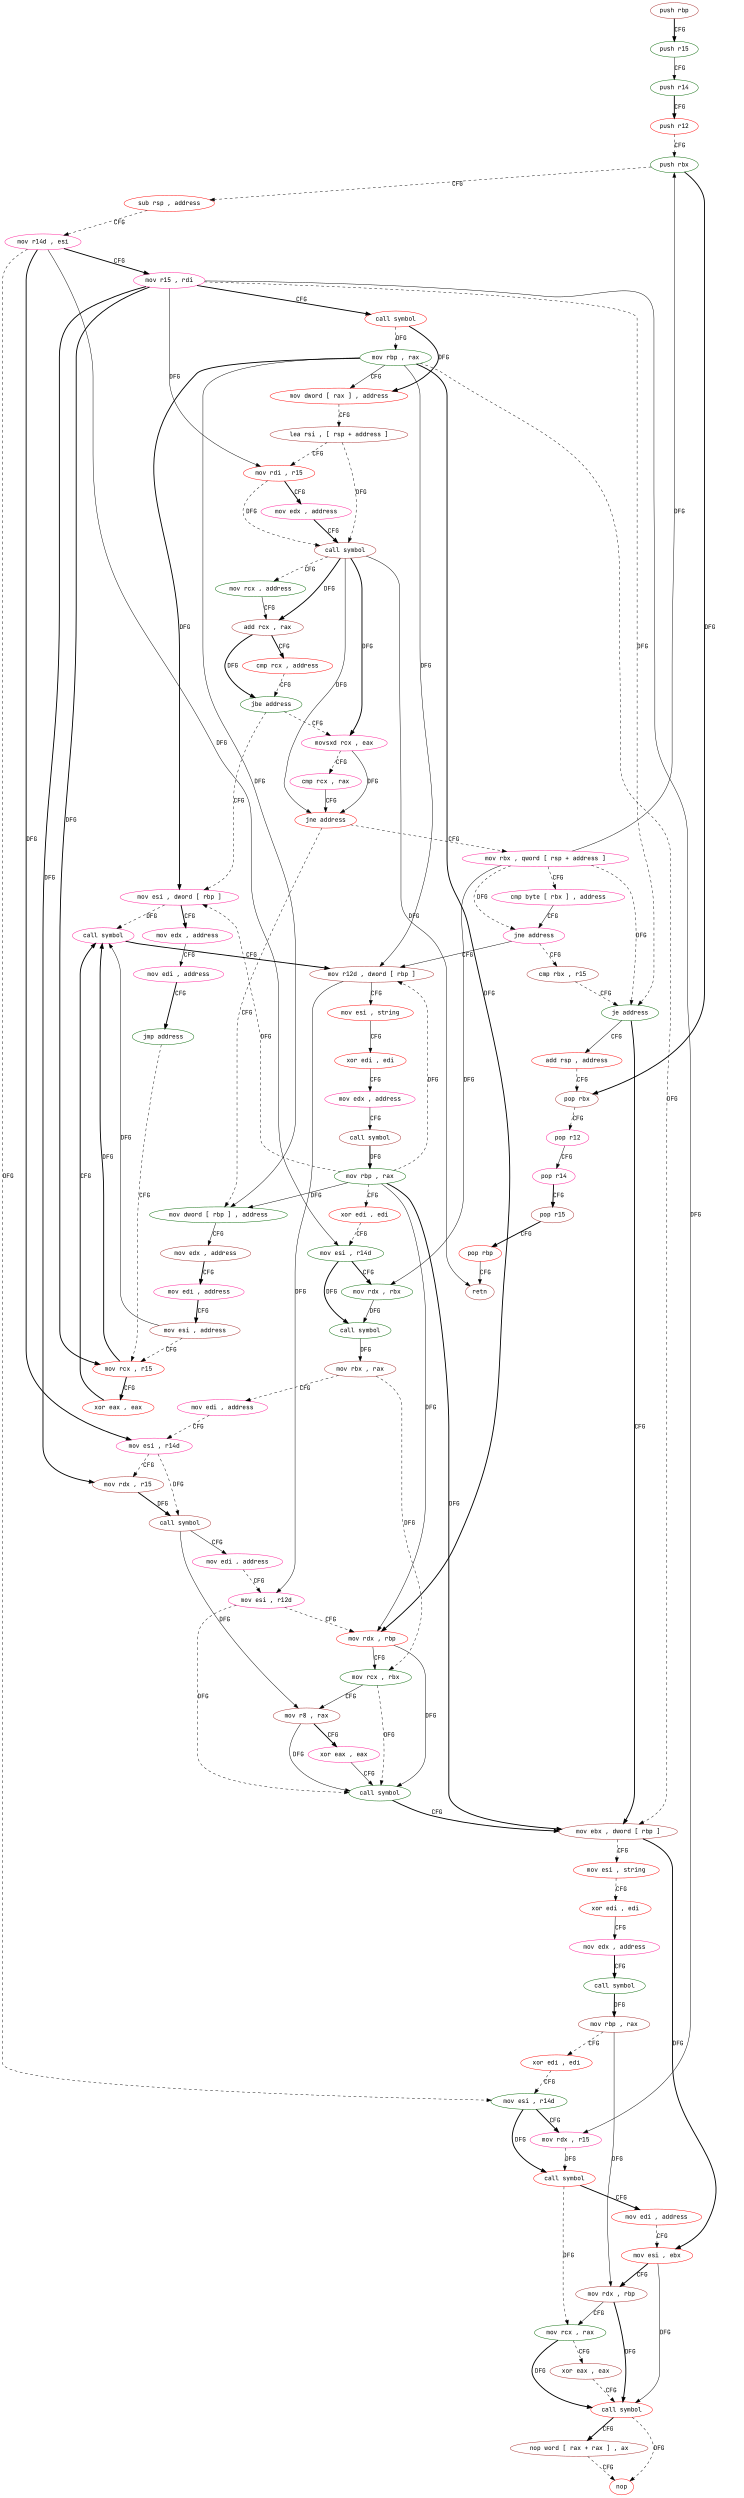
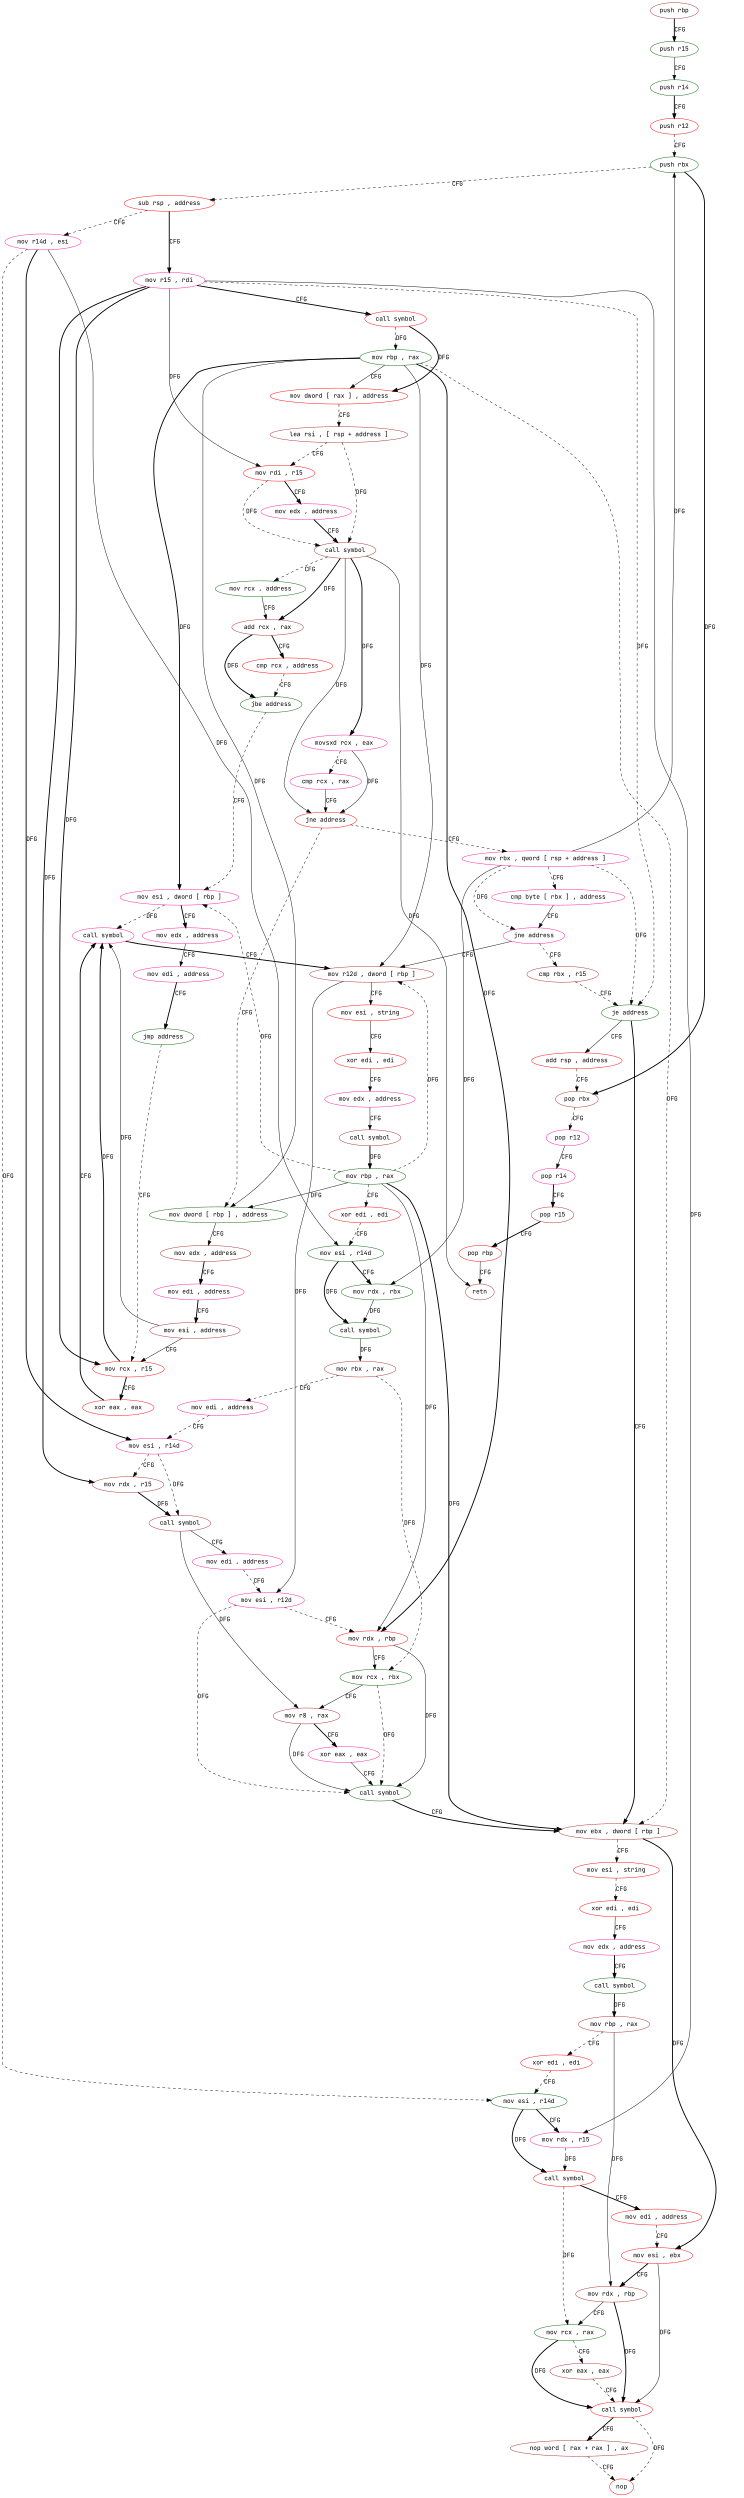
(104, 261) -> (169, 240)
(307, 724) -> none
(163, 1349) -> (163, 1349)
